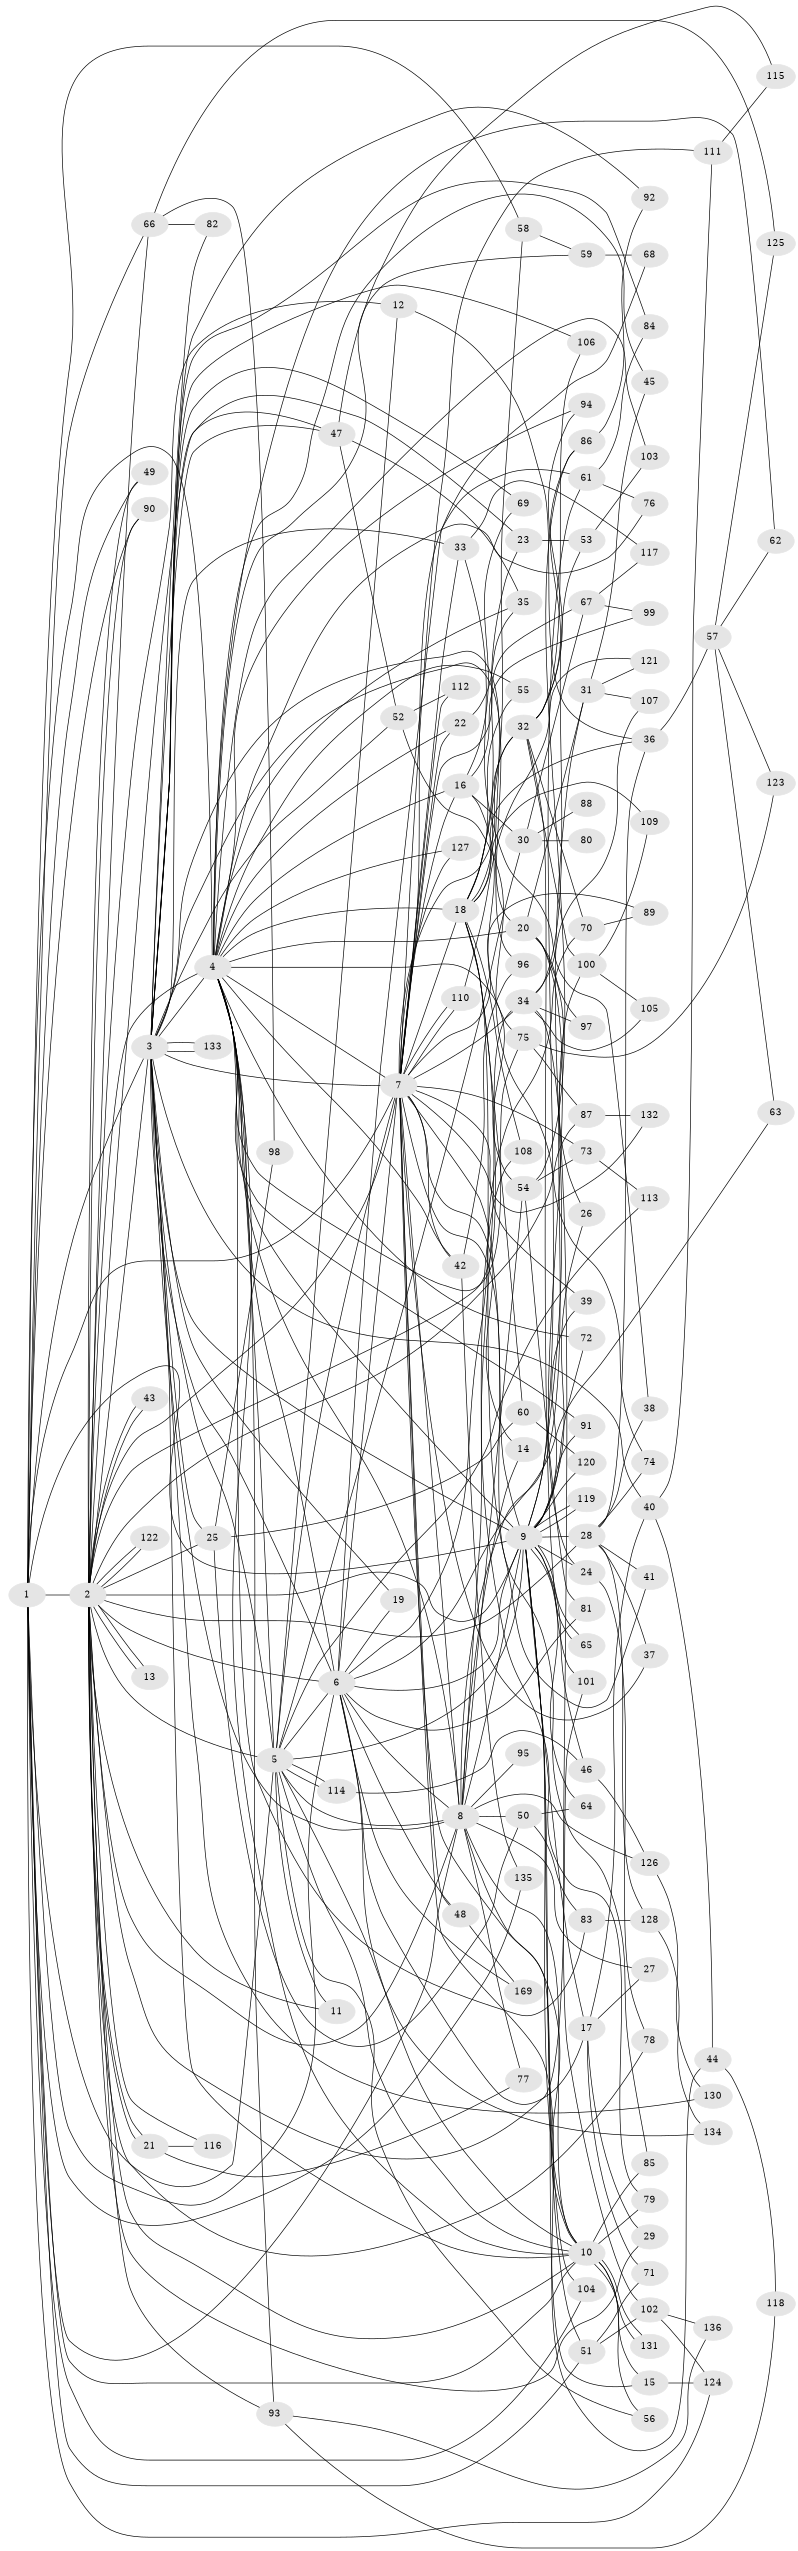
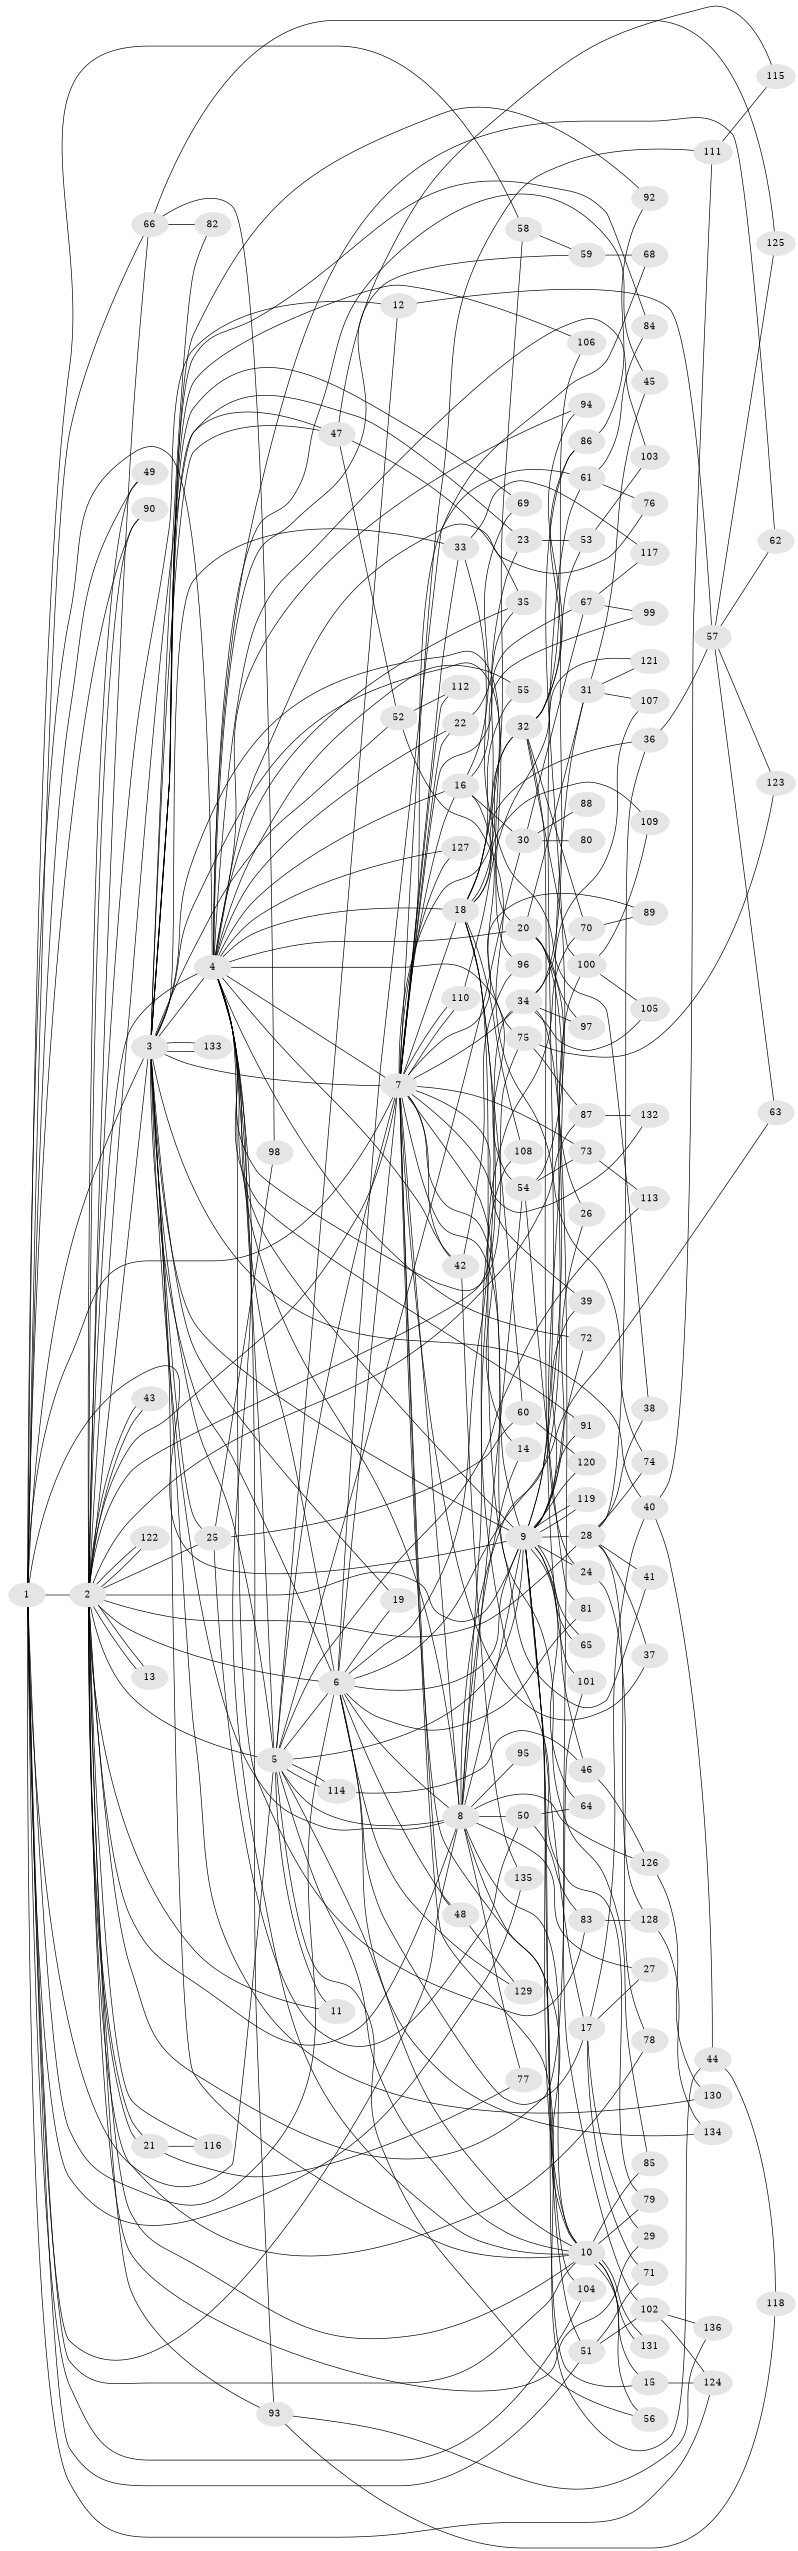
(545, 495) -> (680, 338)
(524, 1992) -> (524, 1992)
